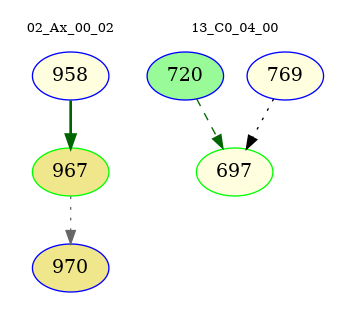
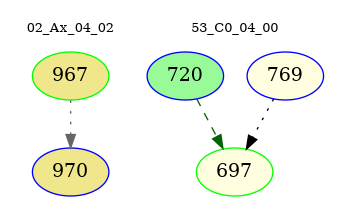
(71, 29) -> (71, 29)
(235, 29) -> (235, 29)
(71, 76) -> none
